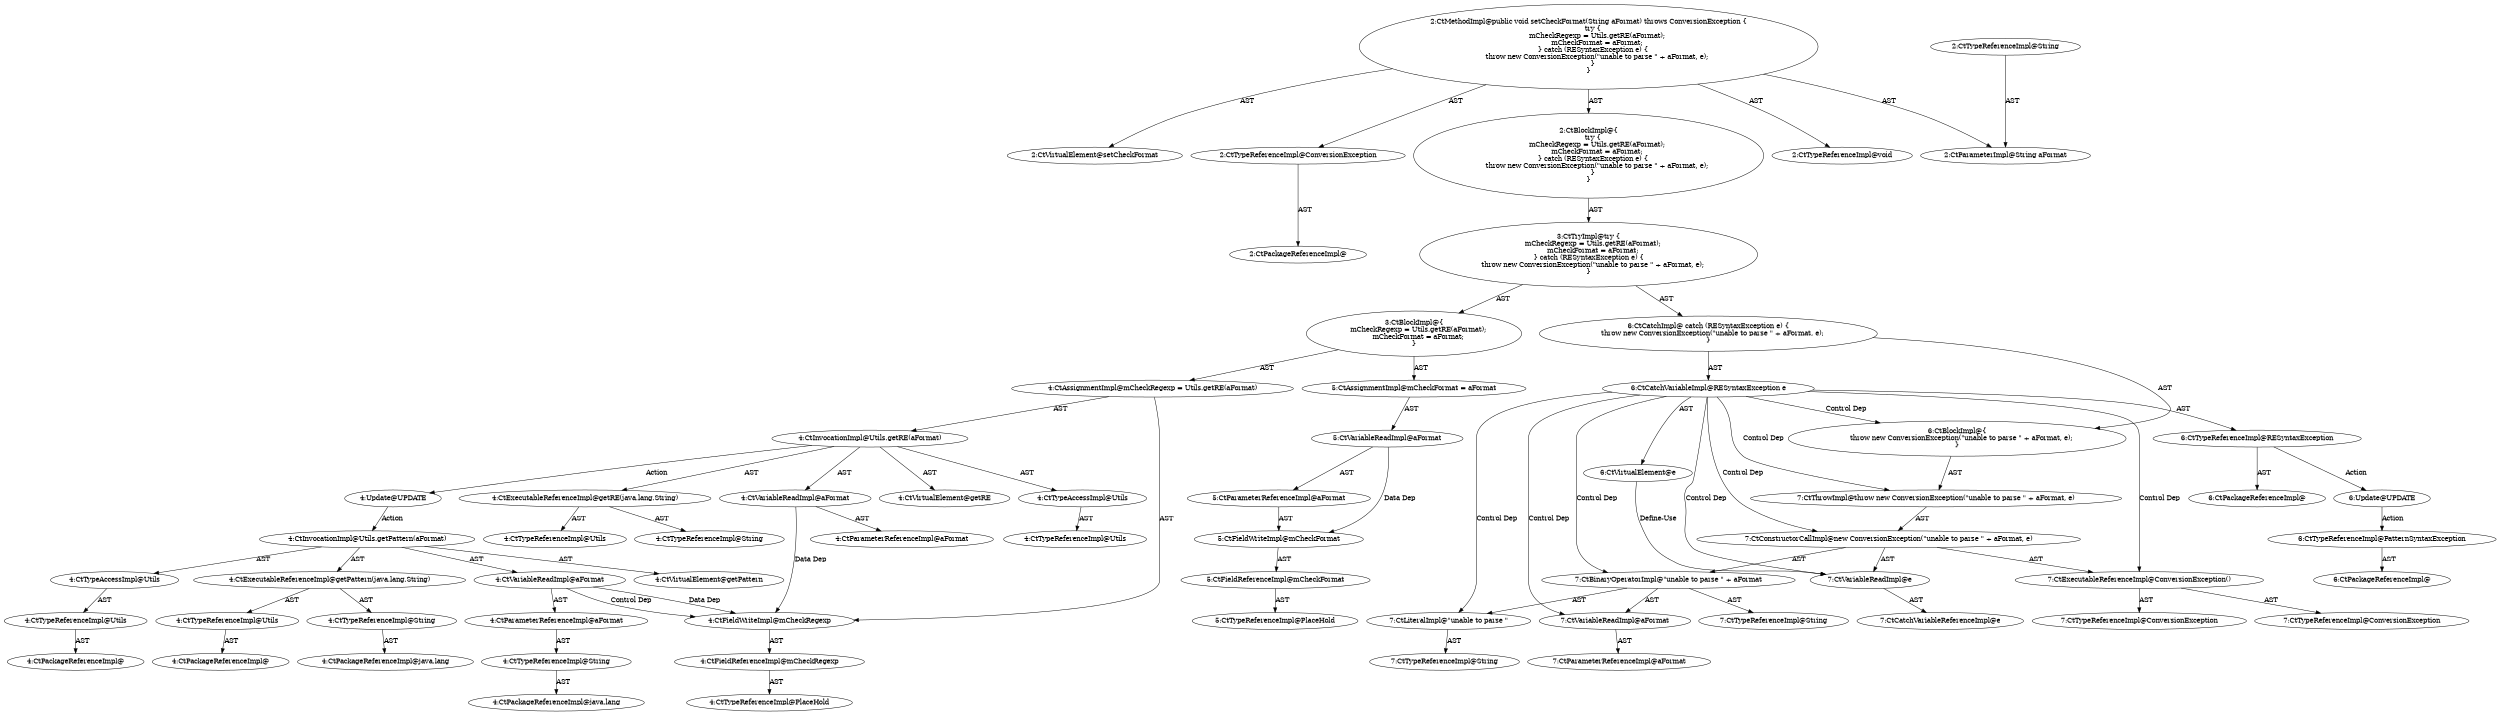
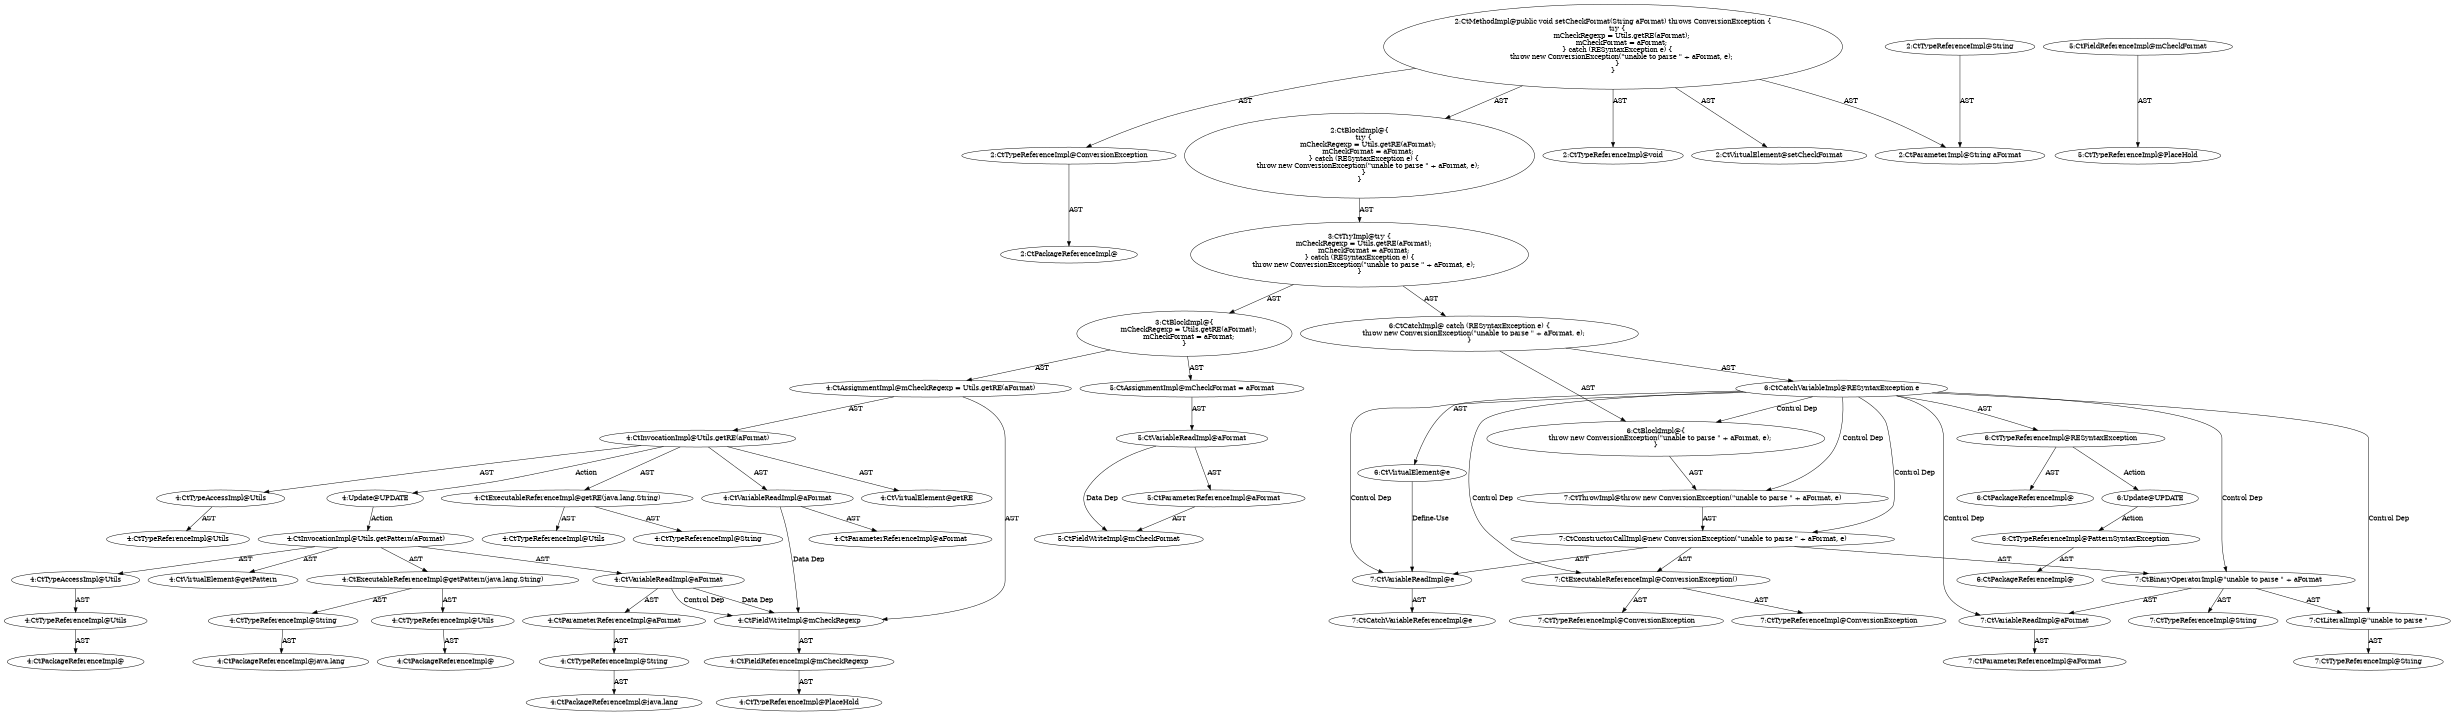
(1277, 557) -> none
